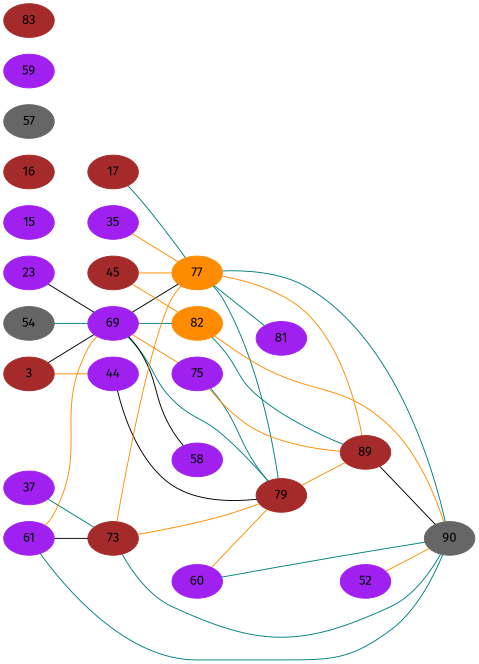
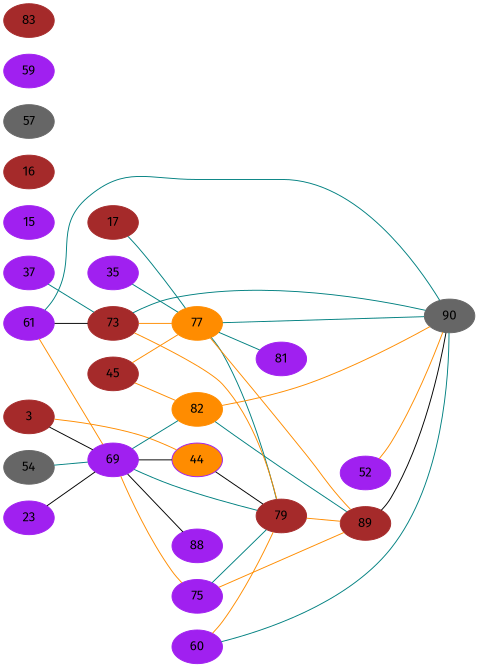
(155, 248) -> (154, 297)
(149, 302) -> (155, 460)
(113, 374) -> (197, 460)
(197, 460) -> (197, 546)
